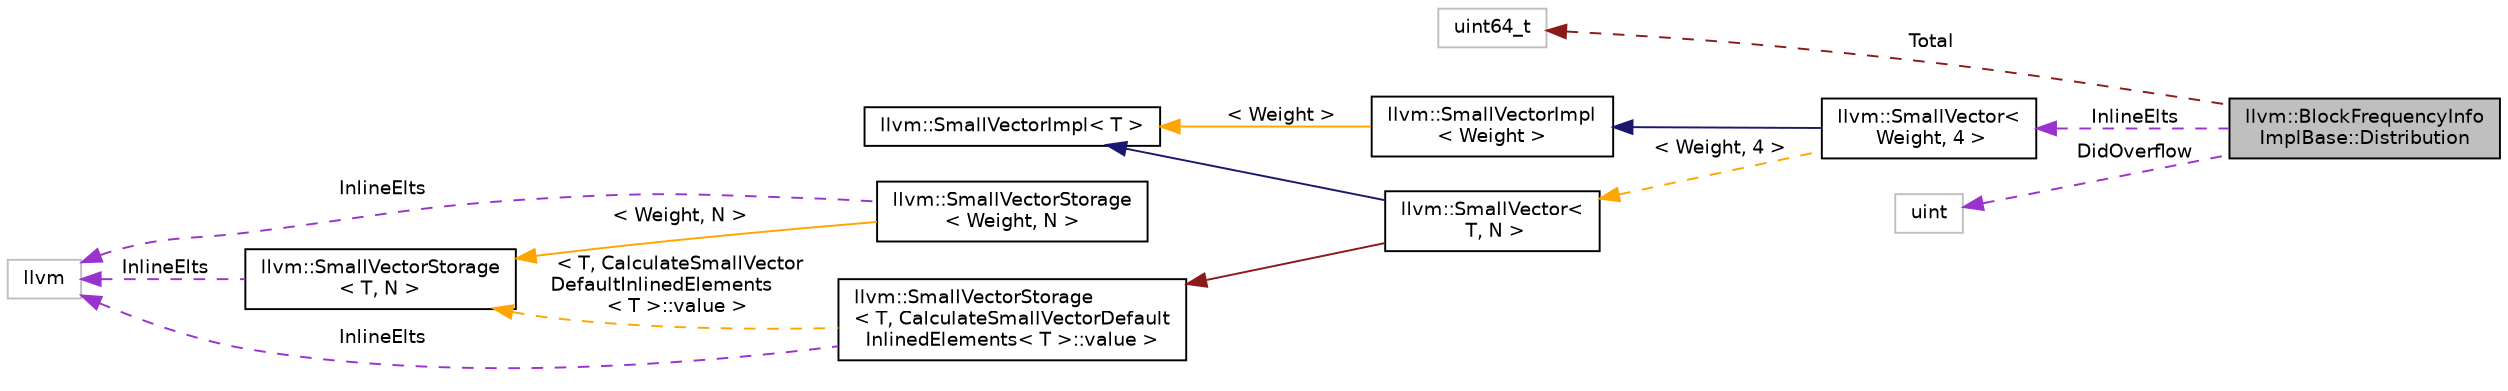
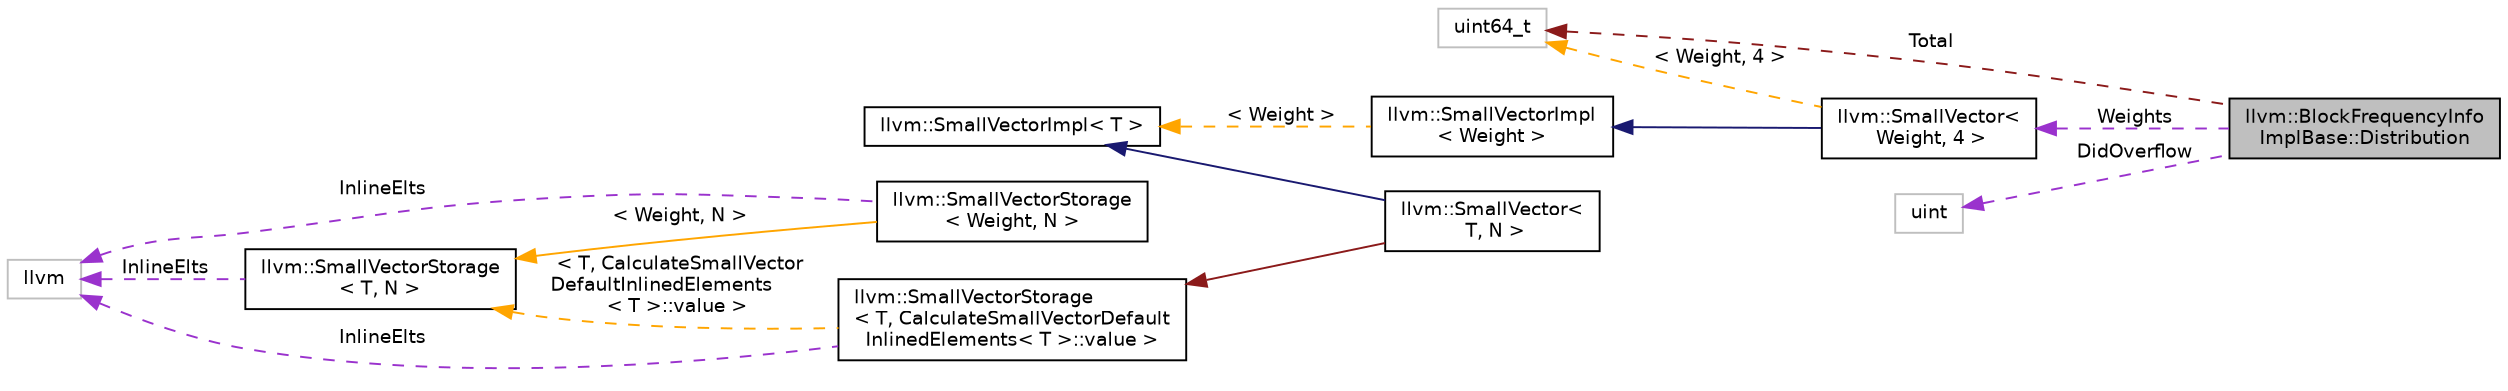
(2133, 118) -> (2133, 118)
(1276, 127) -> (1276, 127)
(1720, 173) -> (1693, 79)
